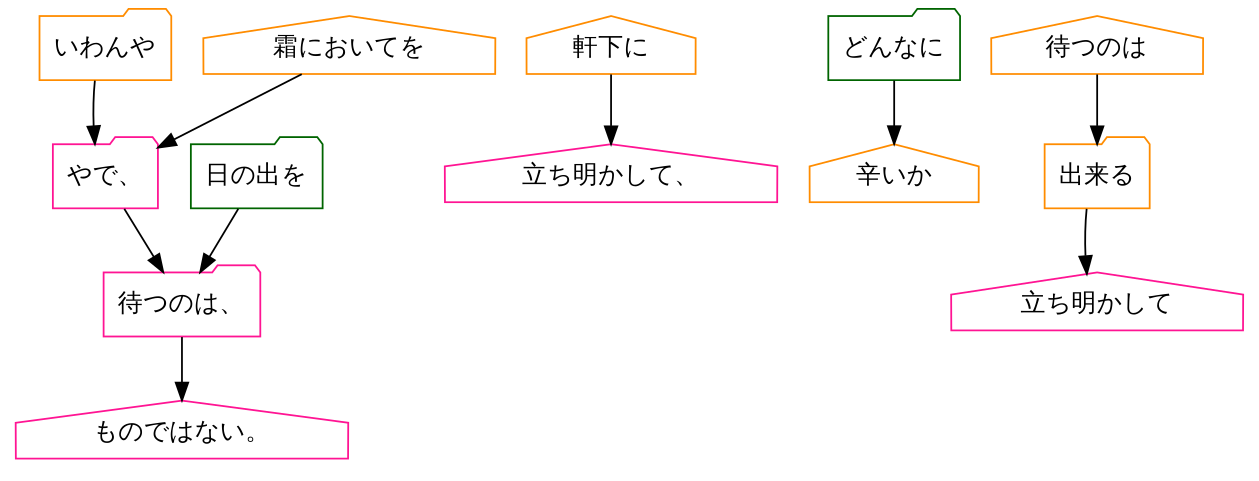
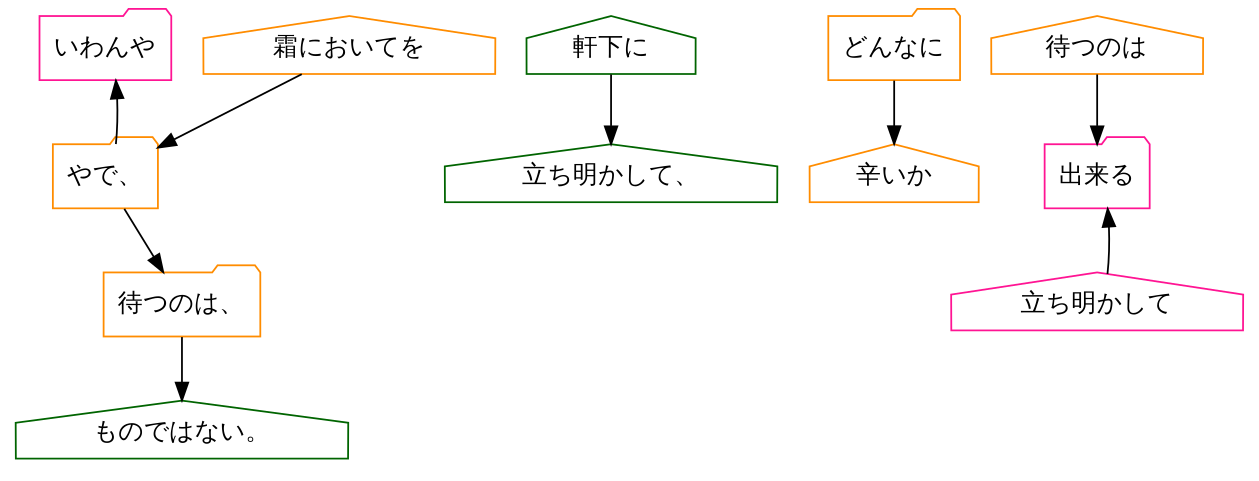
(105, 48) -> (105, 48)
(611, 48) -> (611, 48)
(894, 48) -> (894, 48)
(93, 103) -> (117, 121)
(105, 176) -> (105, 176)
(257, 176) -> none
(611, 176) -> (611, 176)
(1097, 176) -> (1097, 176)
(1085, 232) -> (1109, 250)
(182, 304) -> (182, 304)
(182, 433) -> (182, 433)
